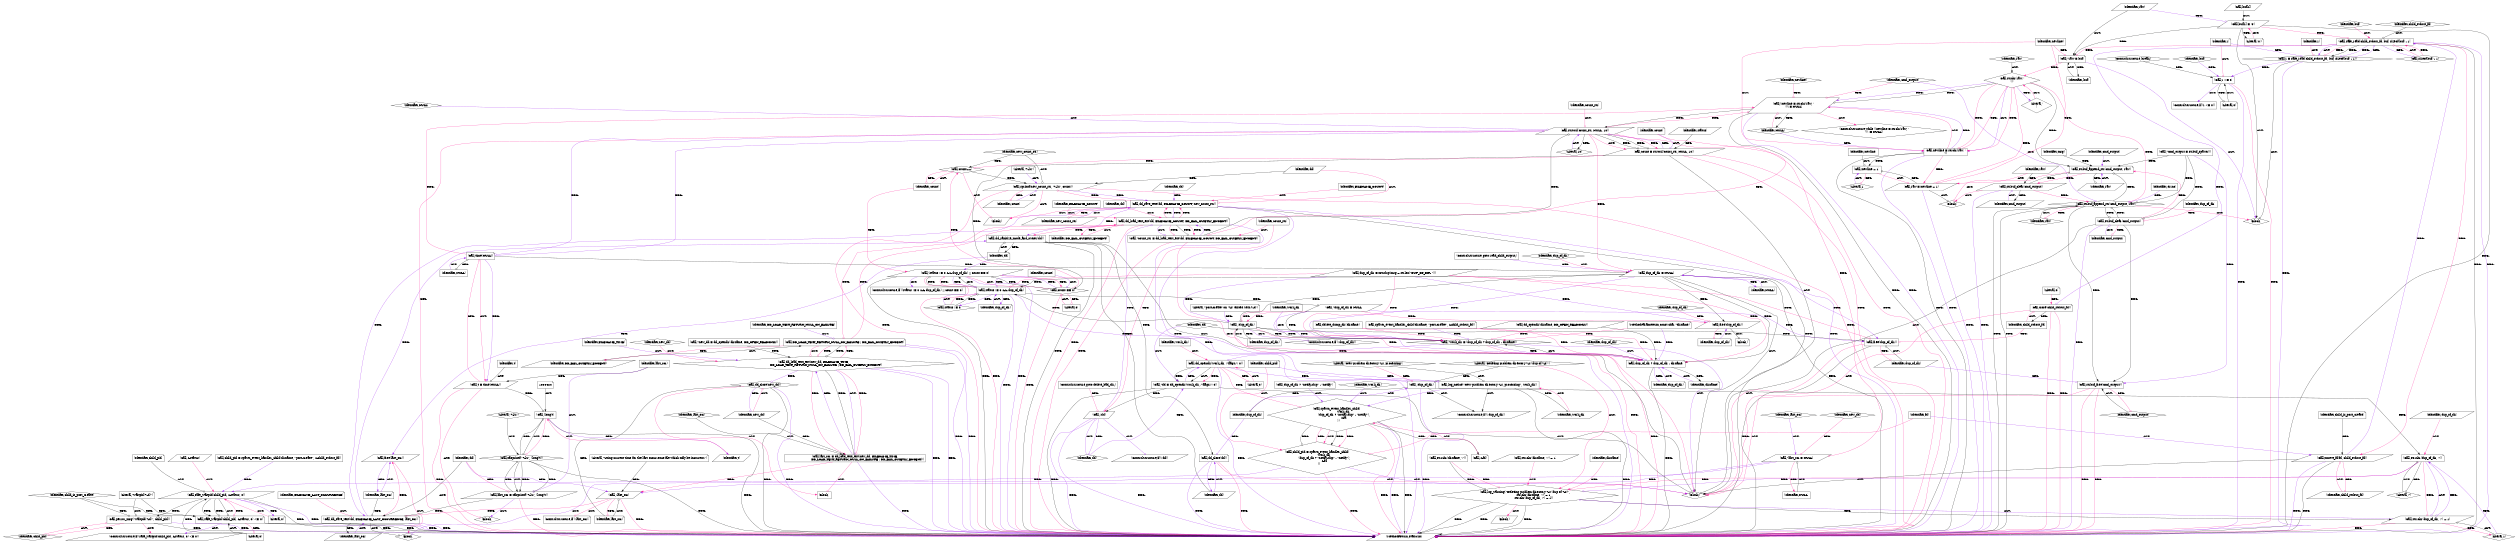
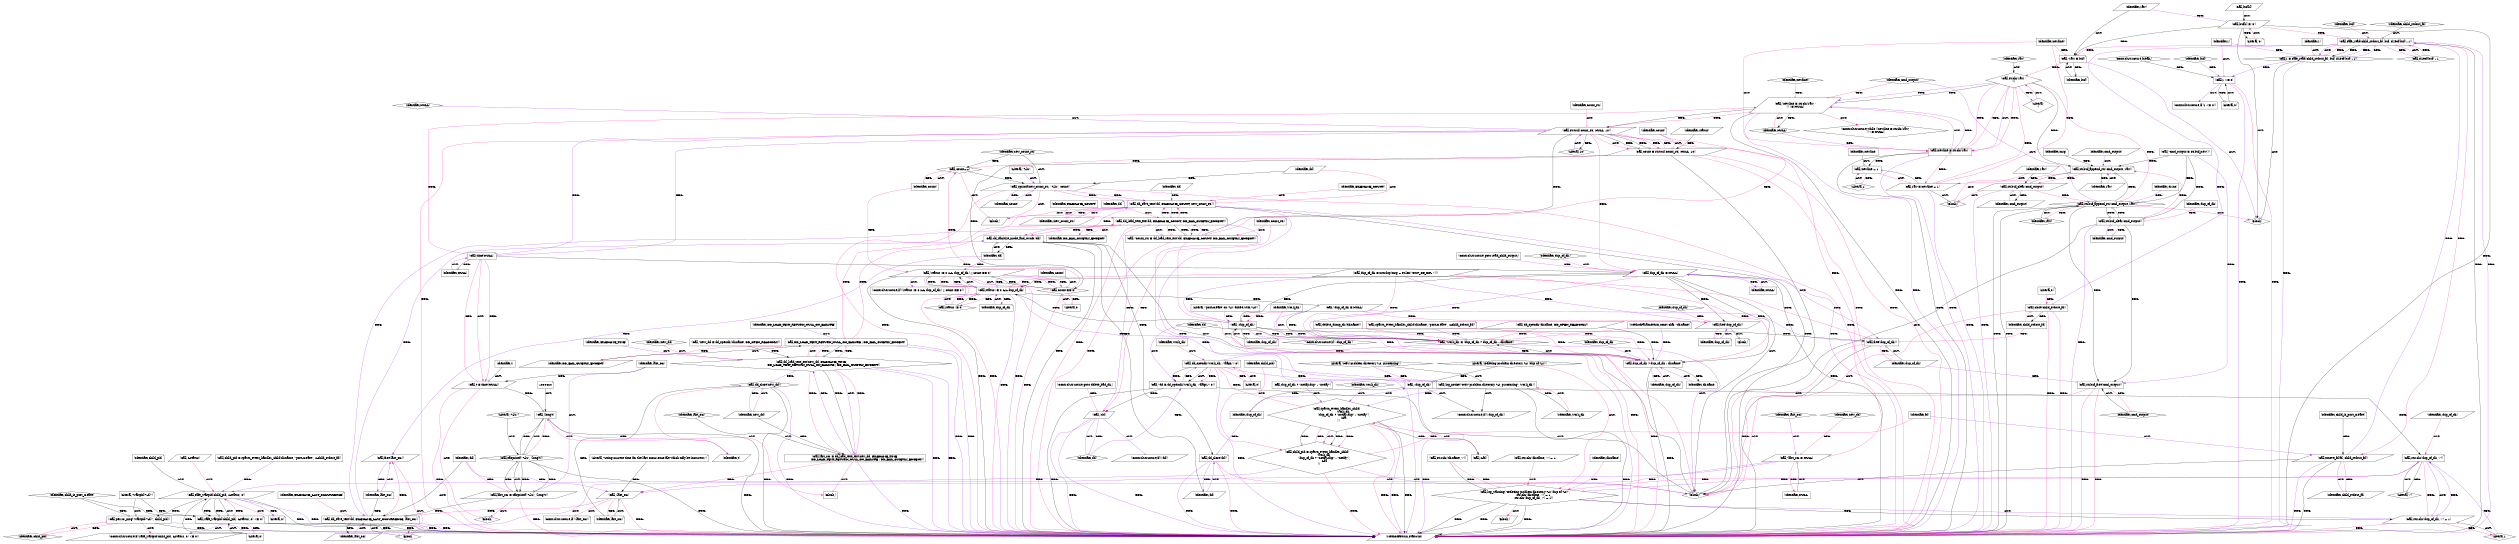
(2185, 152) -> (2185, 152)
(424, 299) -> (426, 299)
